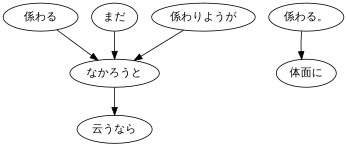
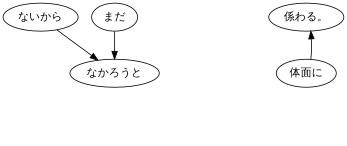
(41, 17) -> (41, 17)
(203, 17) -> none
(301, 41) -> (311, 49)
(115, 129) -> none
